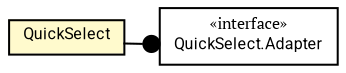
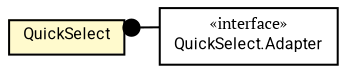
(133, 44) -> (150, 27)
